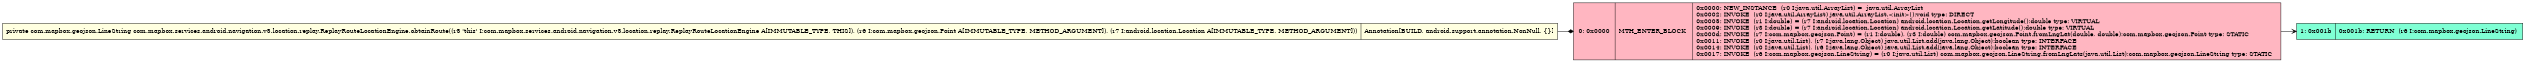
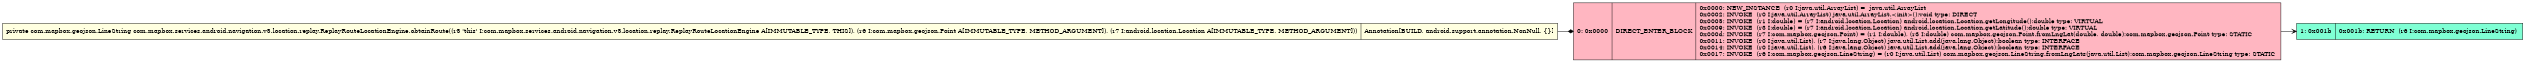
(1652, 31) -> (1654, 31)
